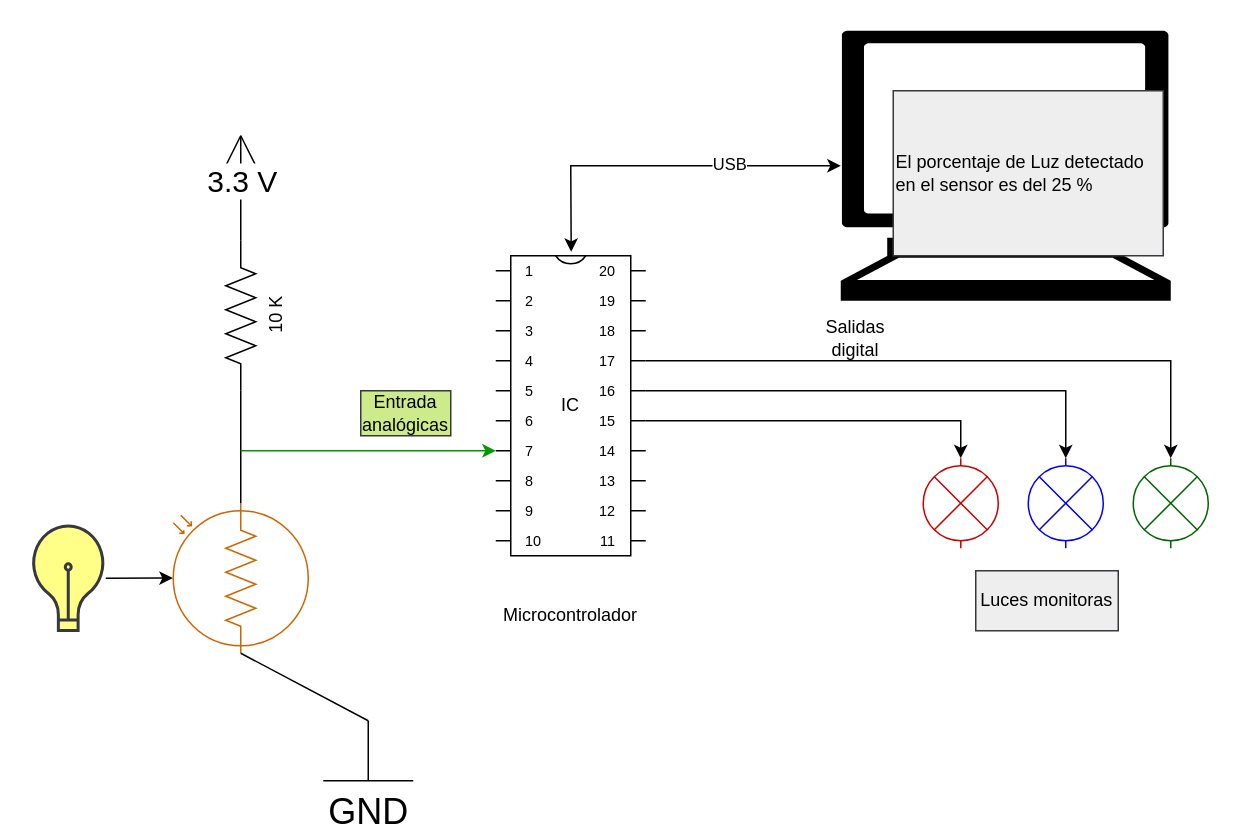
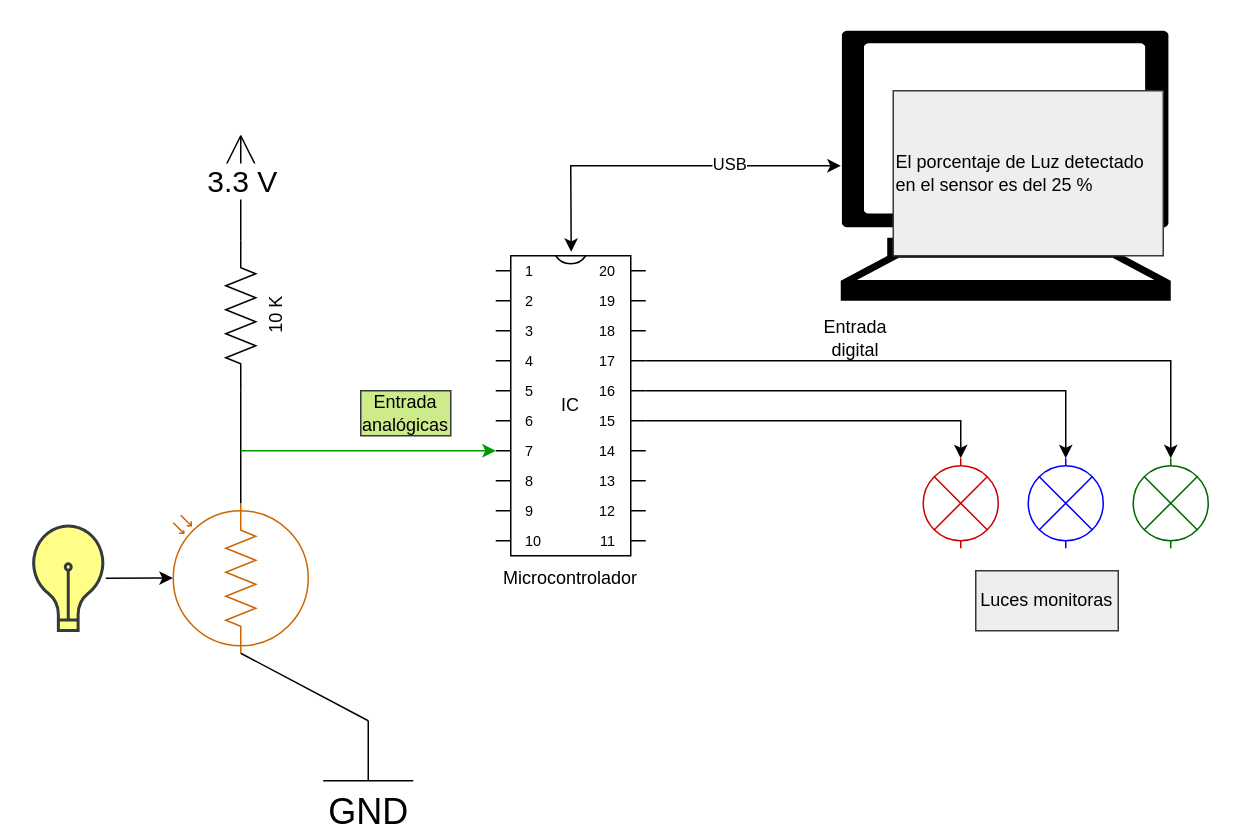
(856, 338) -> (856, 338)
(571, 616) -> (571, 578)
